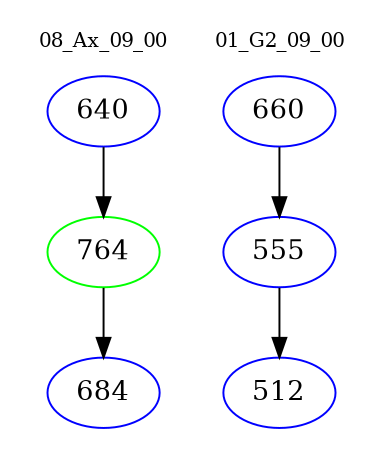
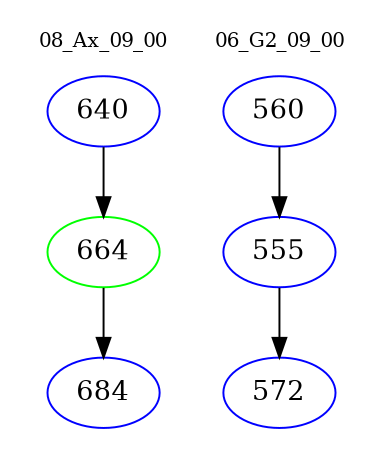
(280, 42) -> (280, 42)
(279, 111) -> (279, 111)
(104, 252) -> (104, 252)
(279, 393) -> (279, 393)
